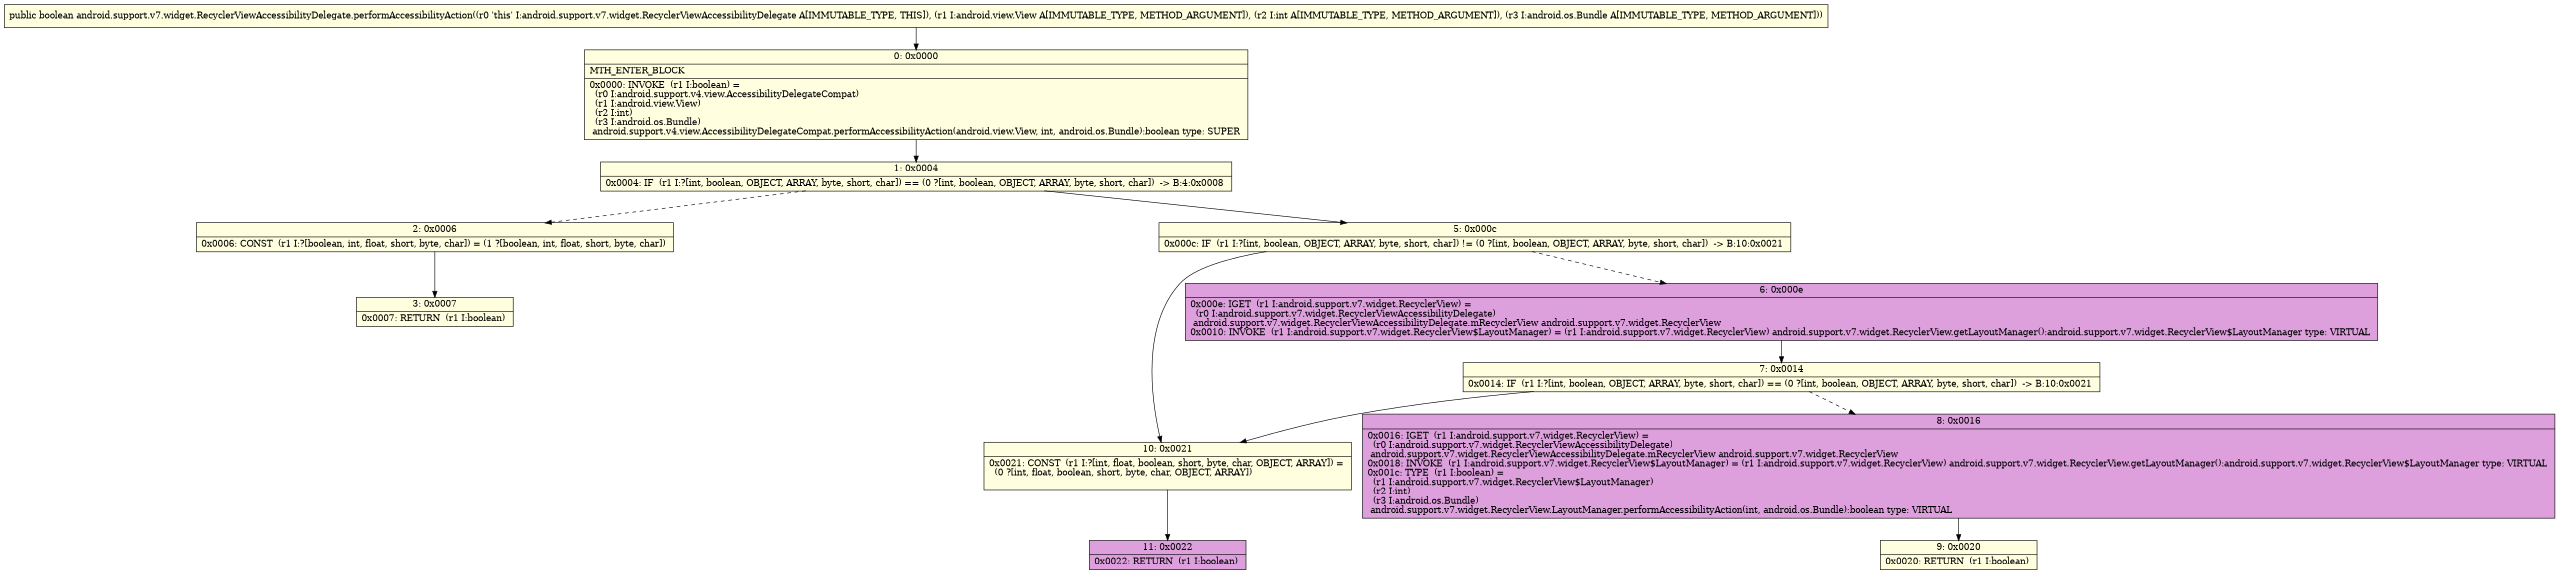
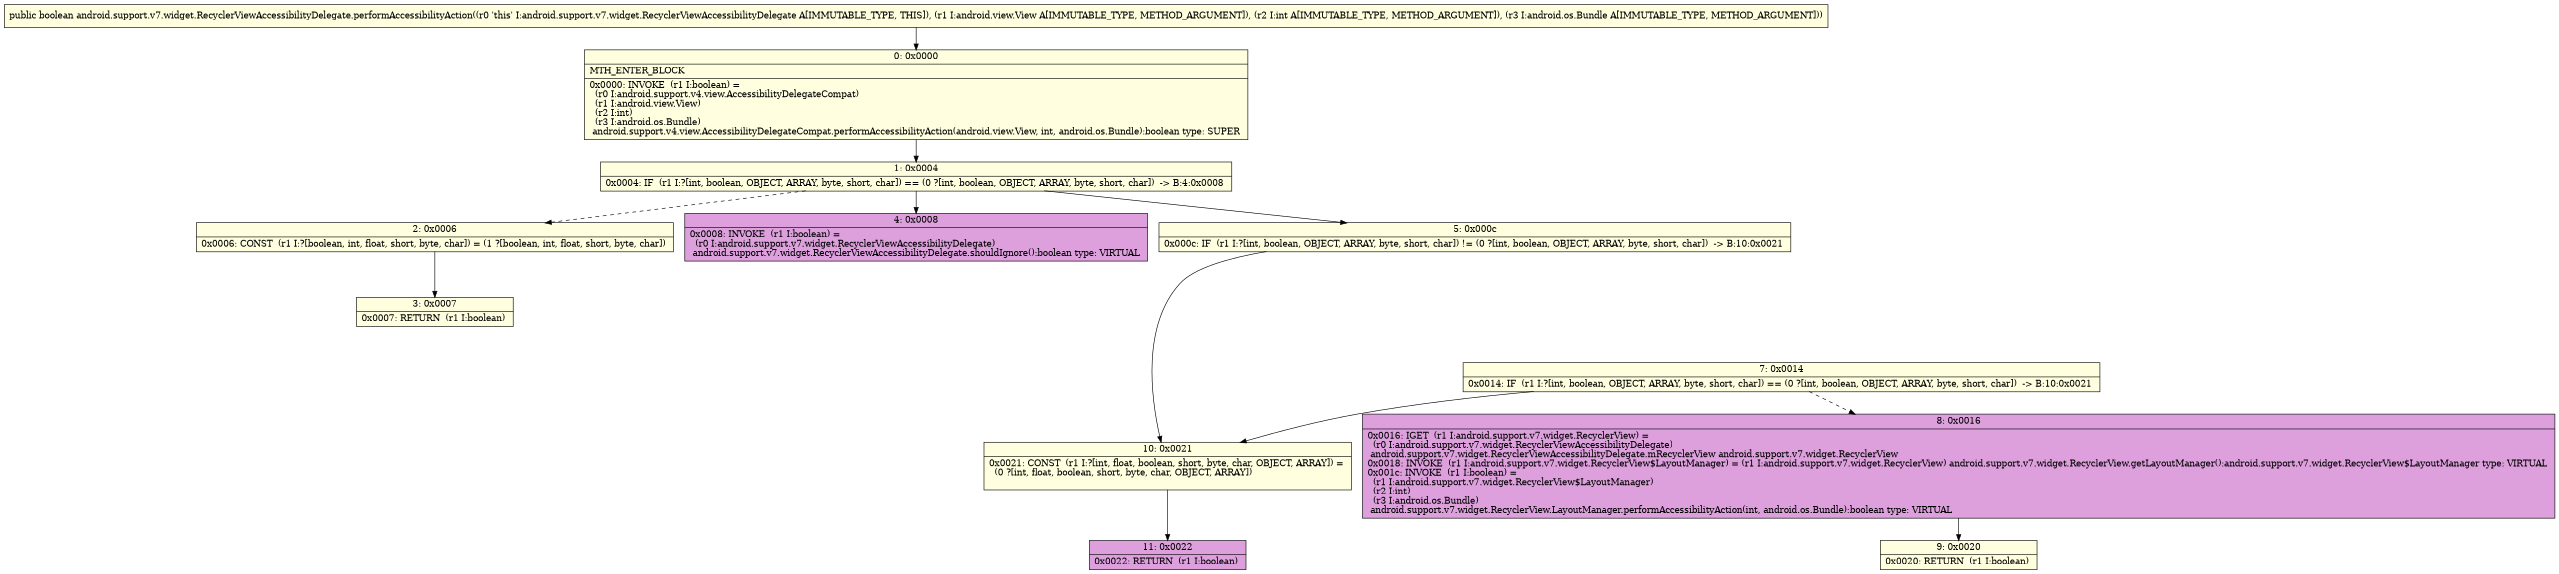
none -> (916, 237)
(1782, 312) -> none
(1437, 473) -> (1444, 473)
